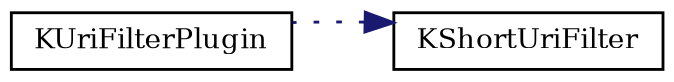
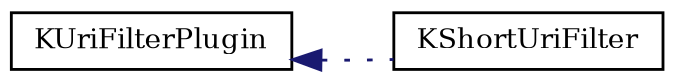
(329, 22) -> (358, 60)
